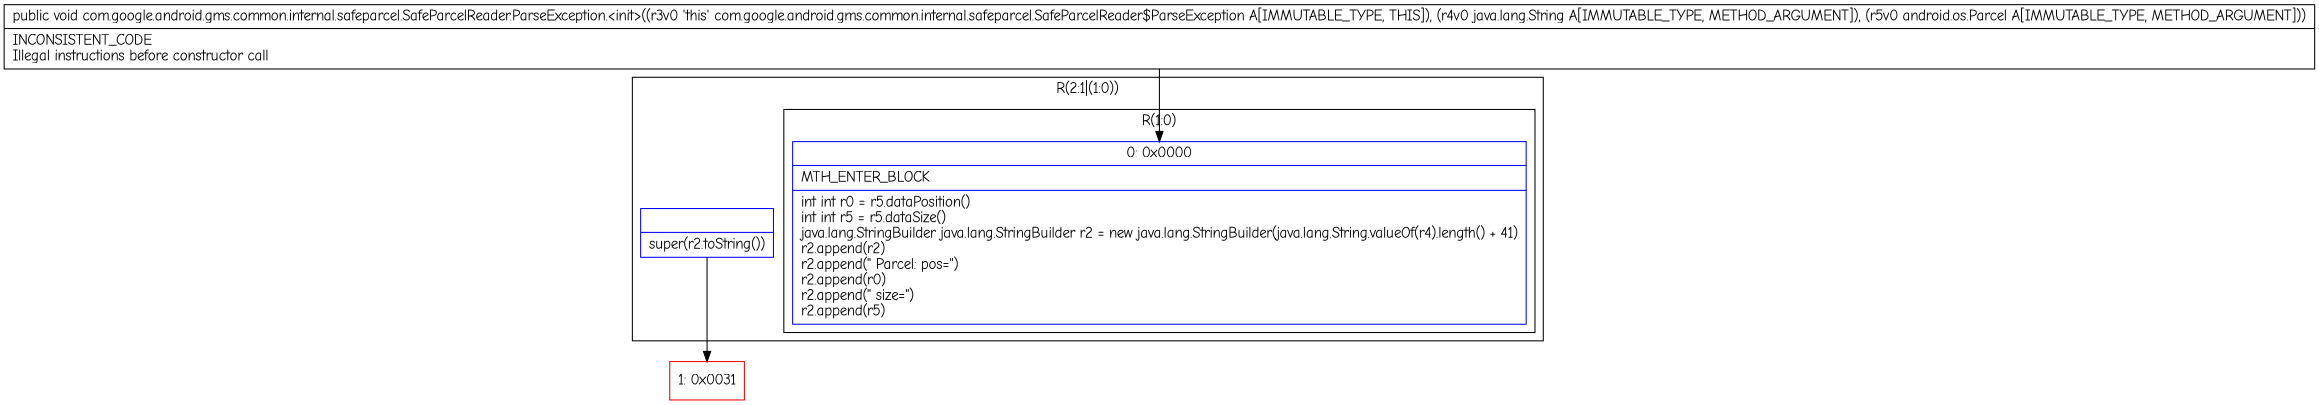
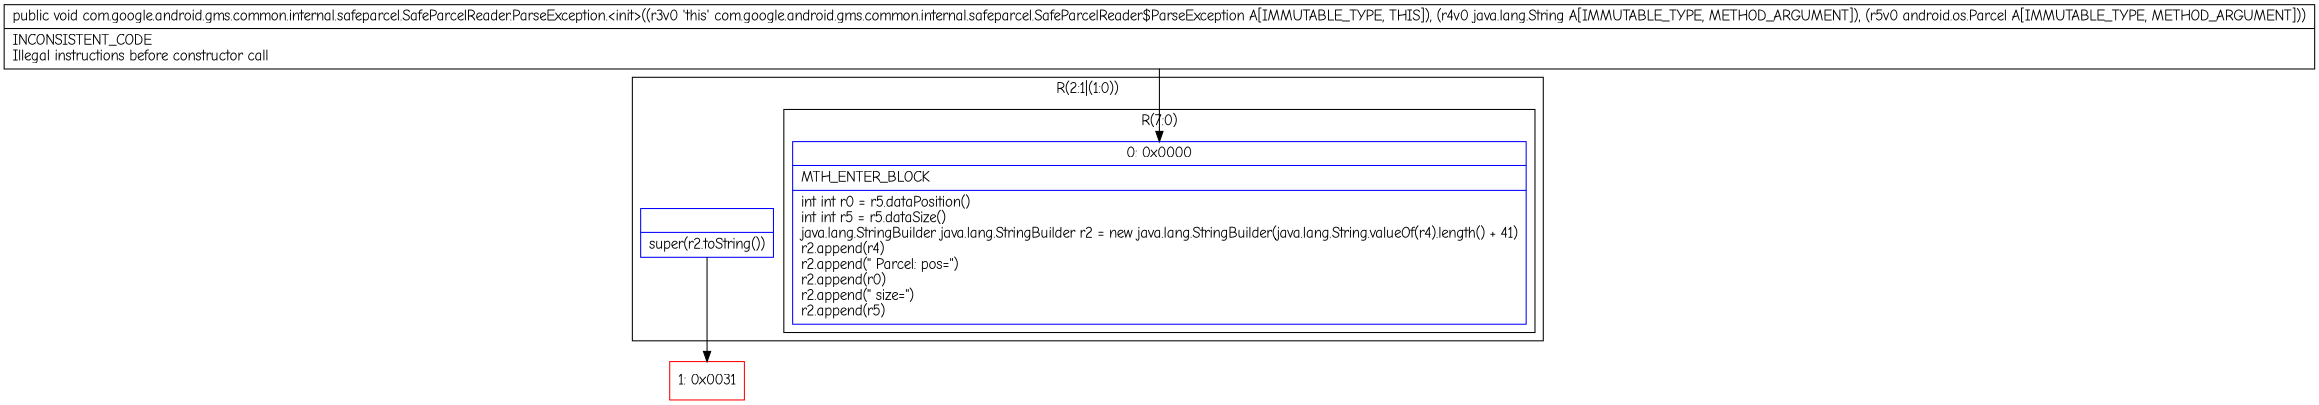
(1159, 121) -> (1159, 121)
(843, 249) -> (843, 249)
